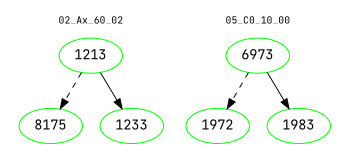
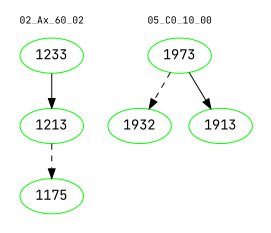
(258, 56) -> (180, 56)
(109, 86) -> (52, 86)
(51, 126) -> (52, 196)
(218, 126) -> (140, 126)
(299, 126) -> (221, 126)
